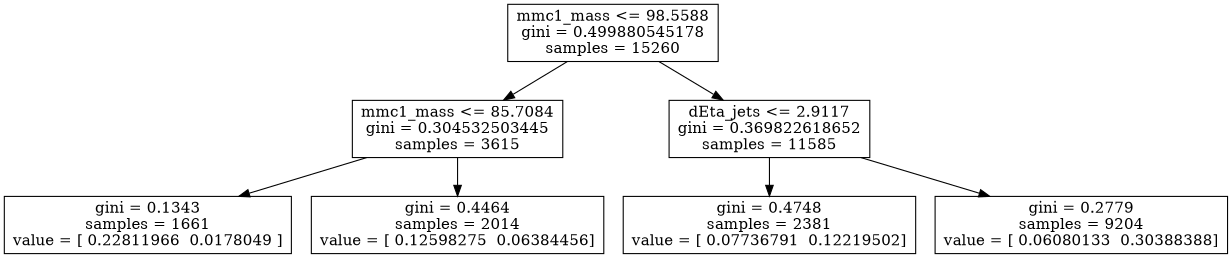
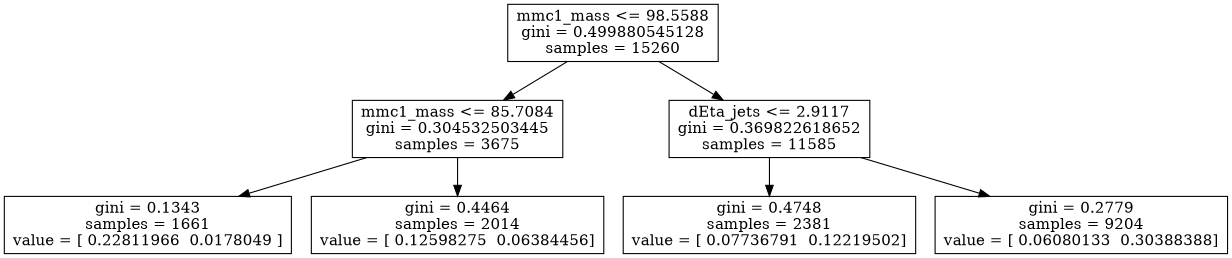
(613, 33) -> (613, 33)
(458, 129) -> (458, 129)
